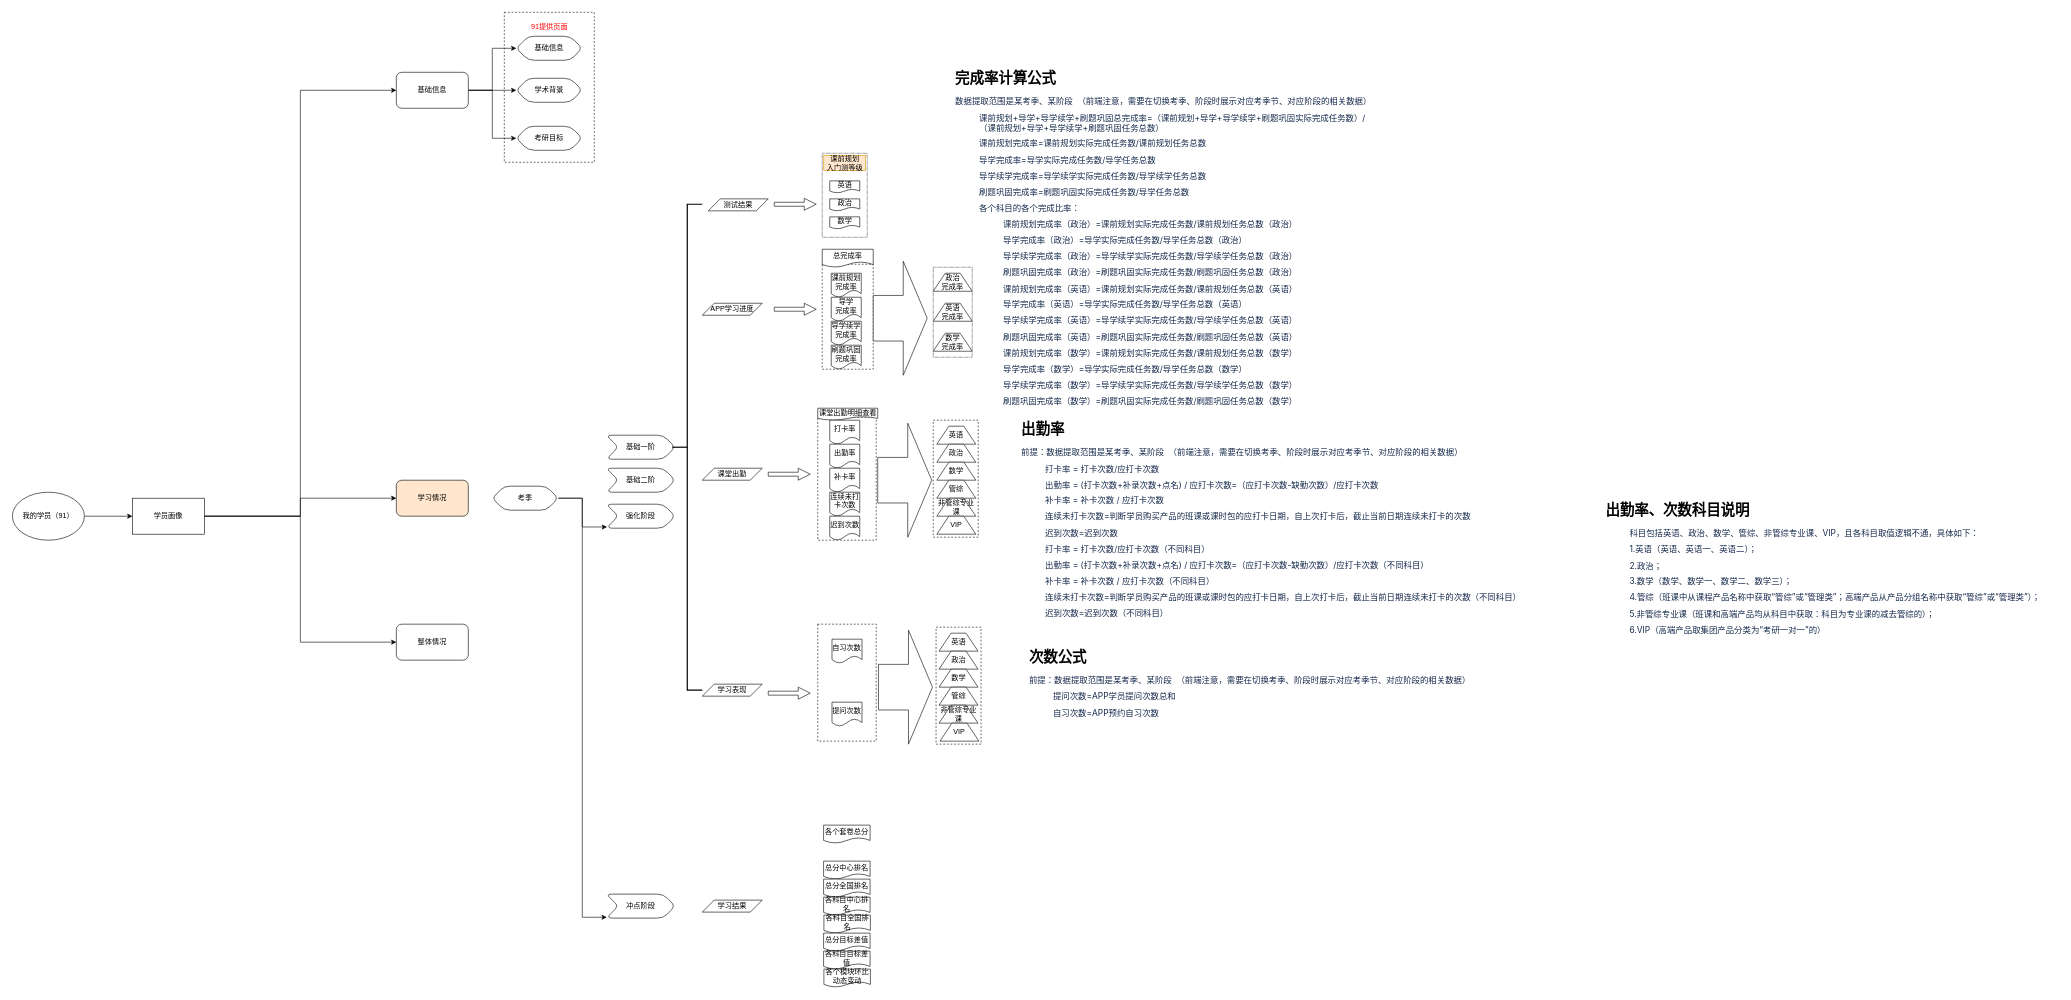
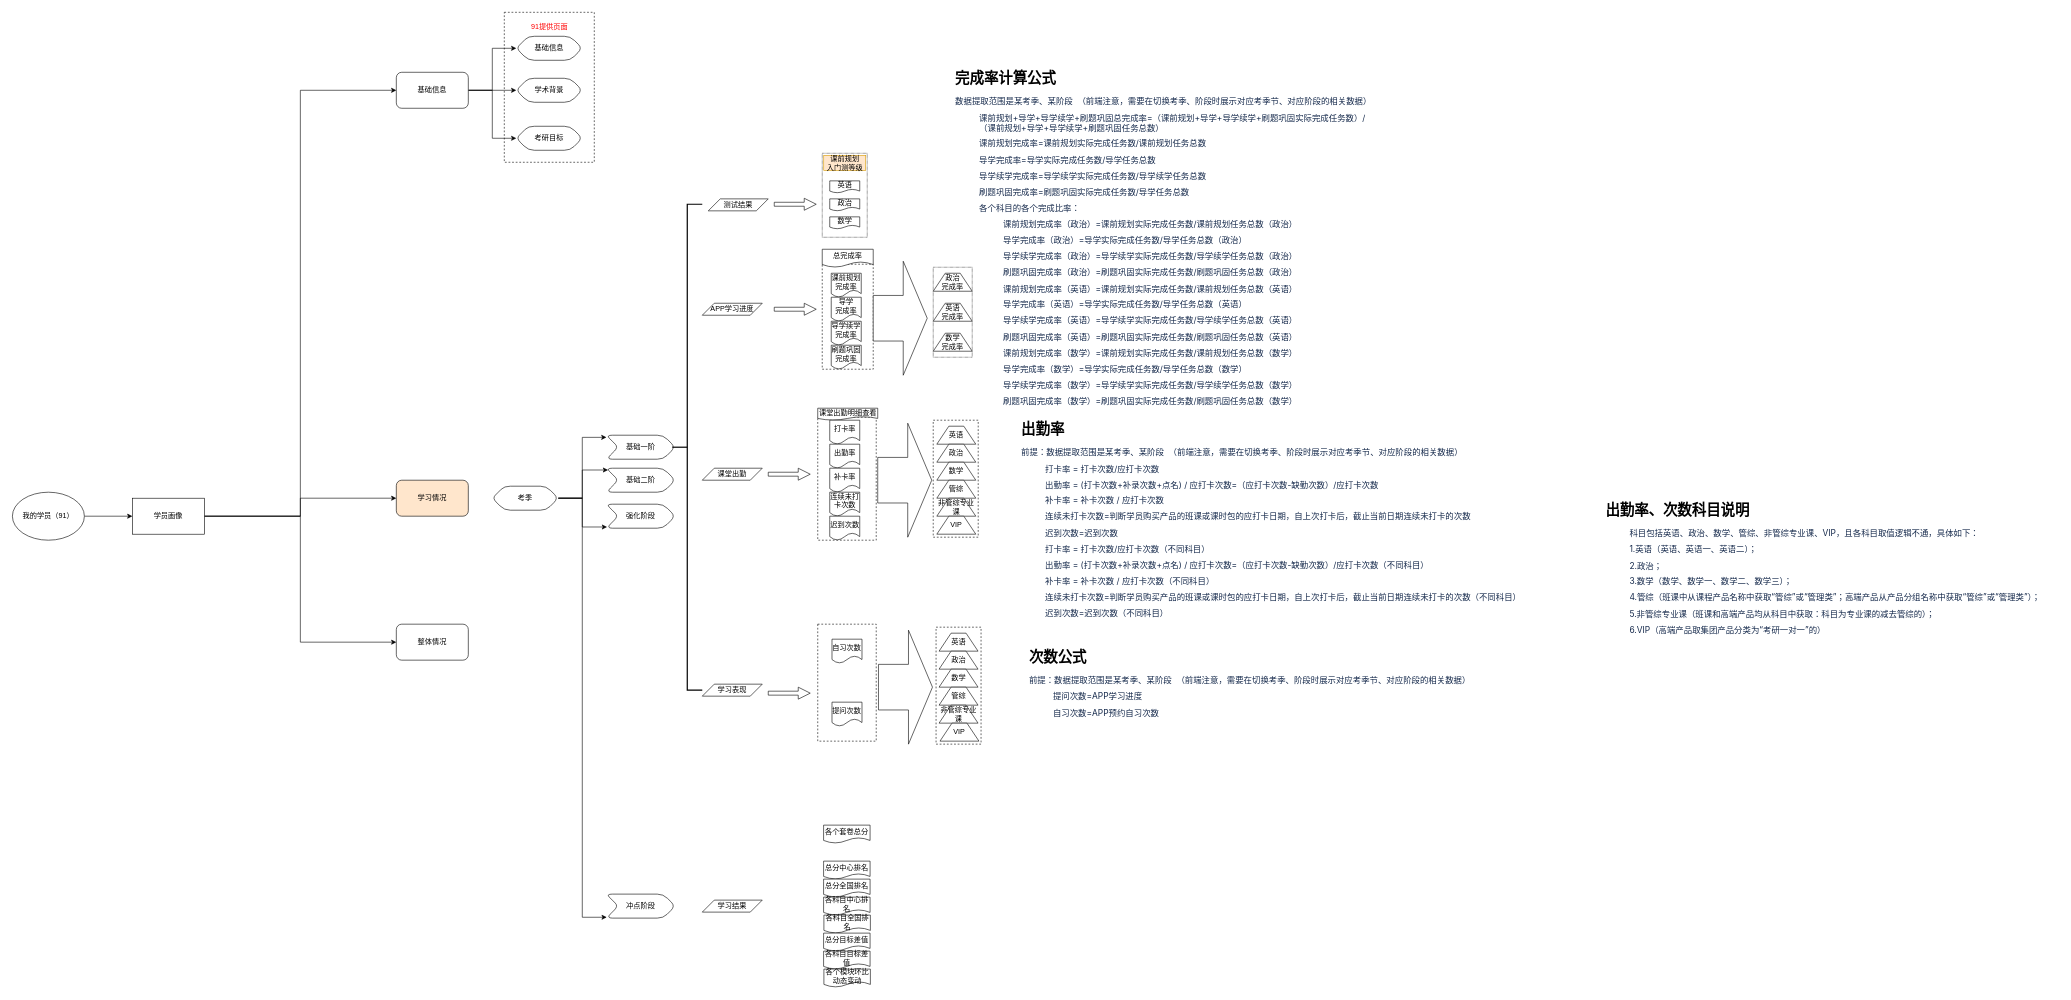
none -> (591, 437)
none -> (602, 470)
(1220, 657) -> (1220, 657)
